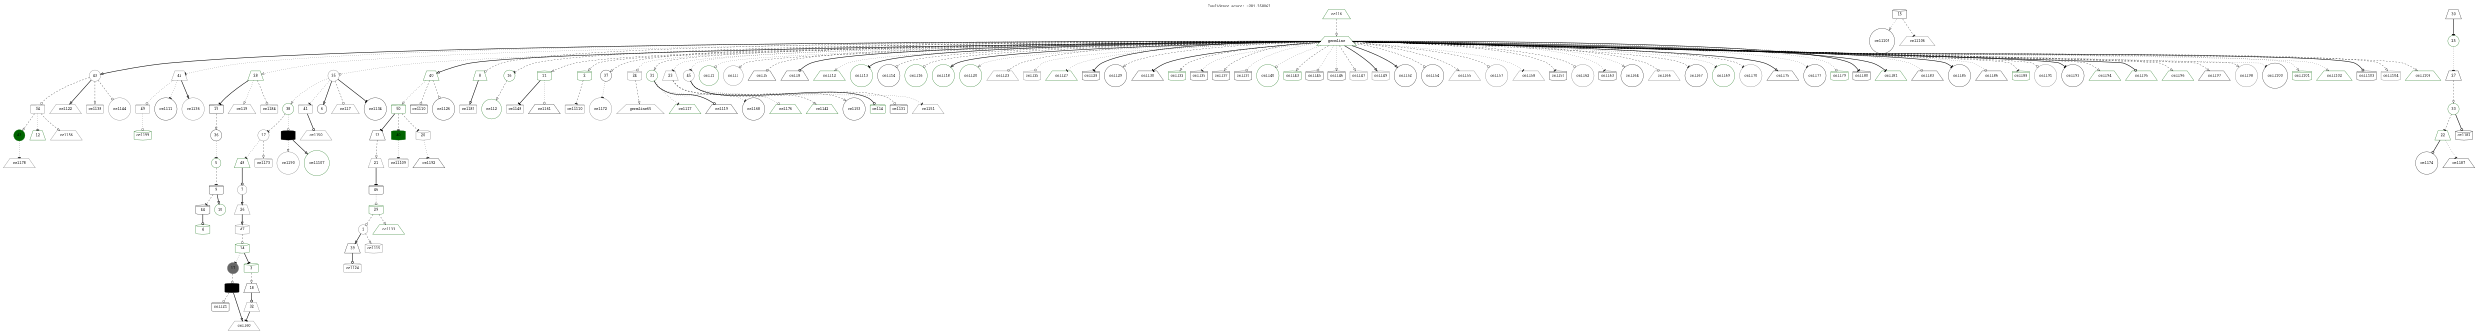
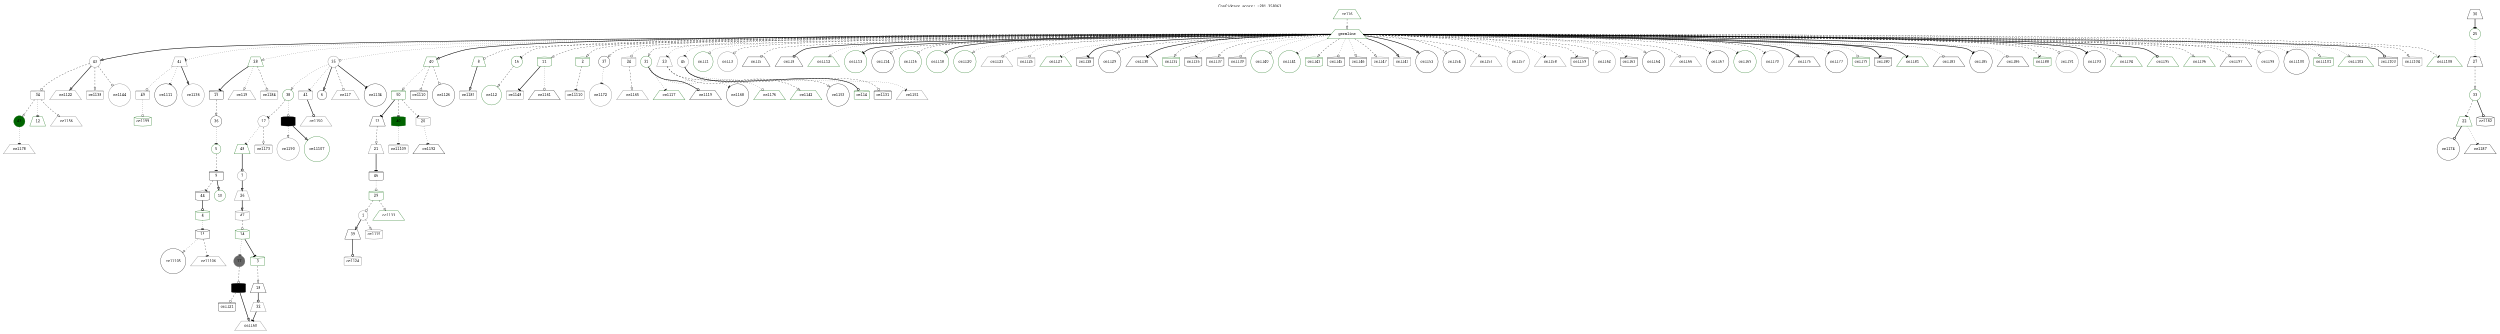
(1885, 54) -> (2144, 38)
none -> (1289, 62)
(640, 109) -> (633, 95)
none -> (203, 224)
